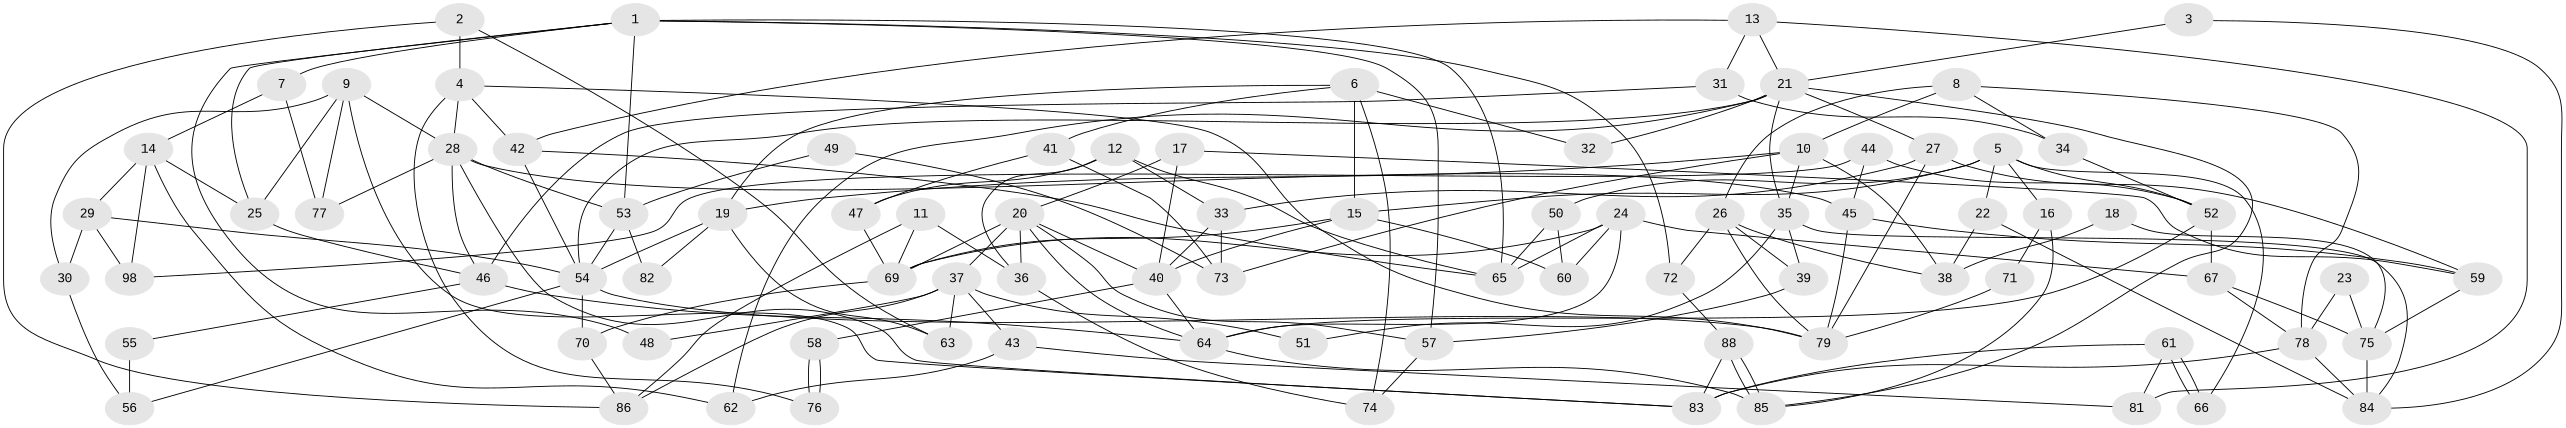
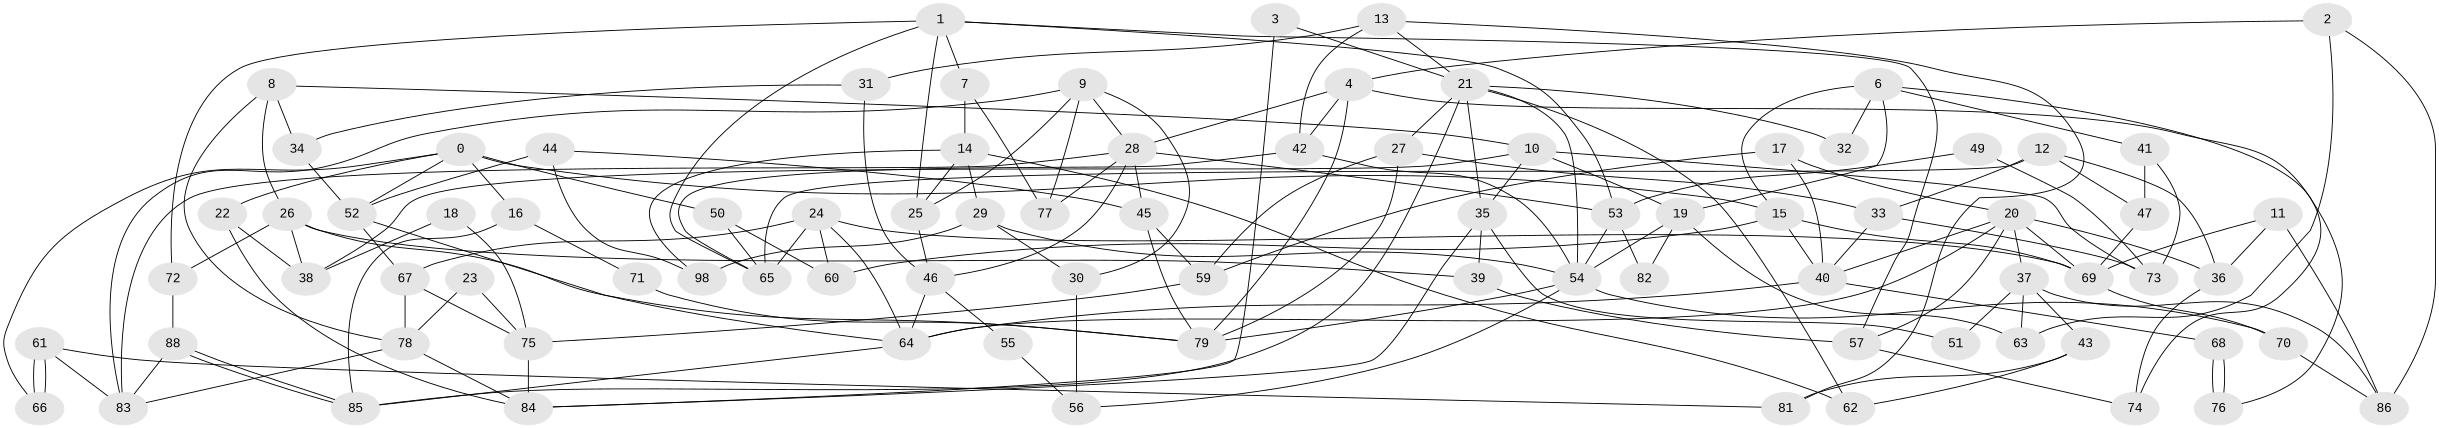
(1998, 149) -> (461, 149)
(647, 344) -> none
(814, 344) -> (2219, 344)
